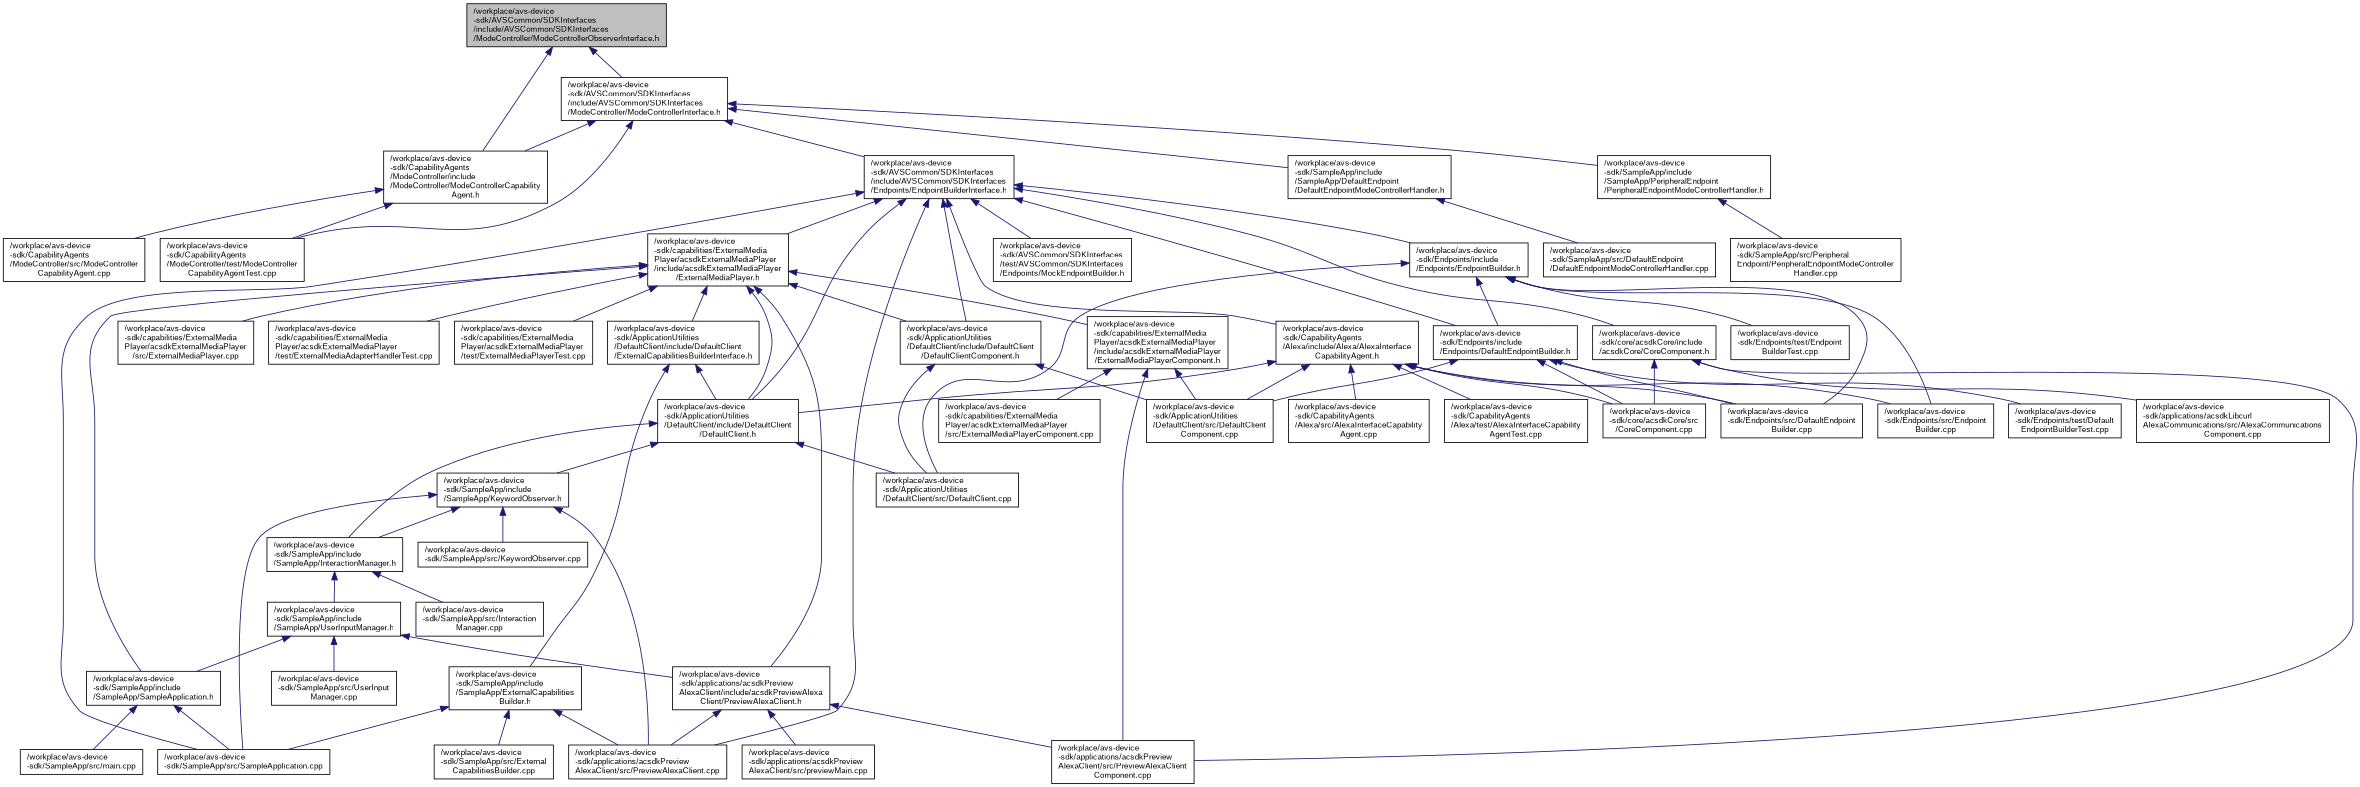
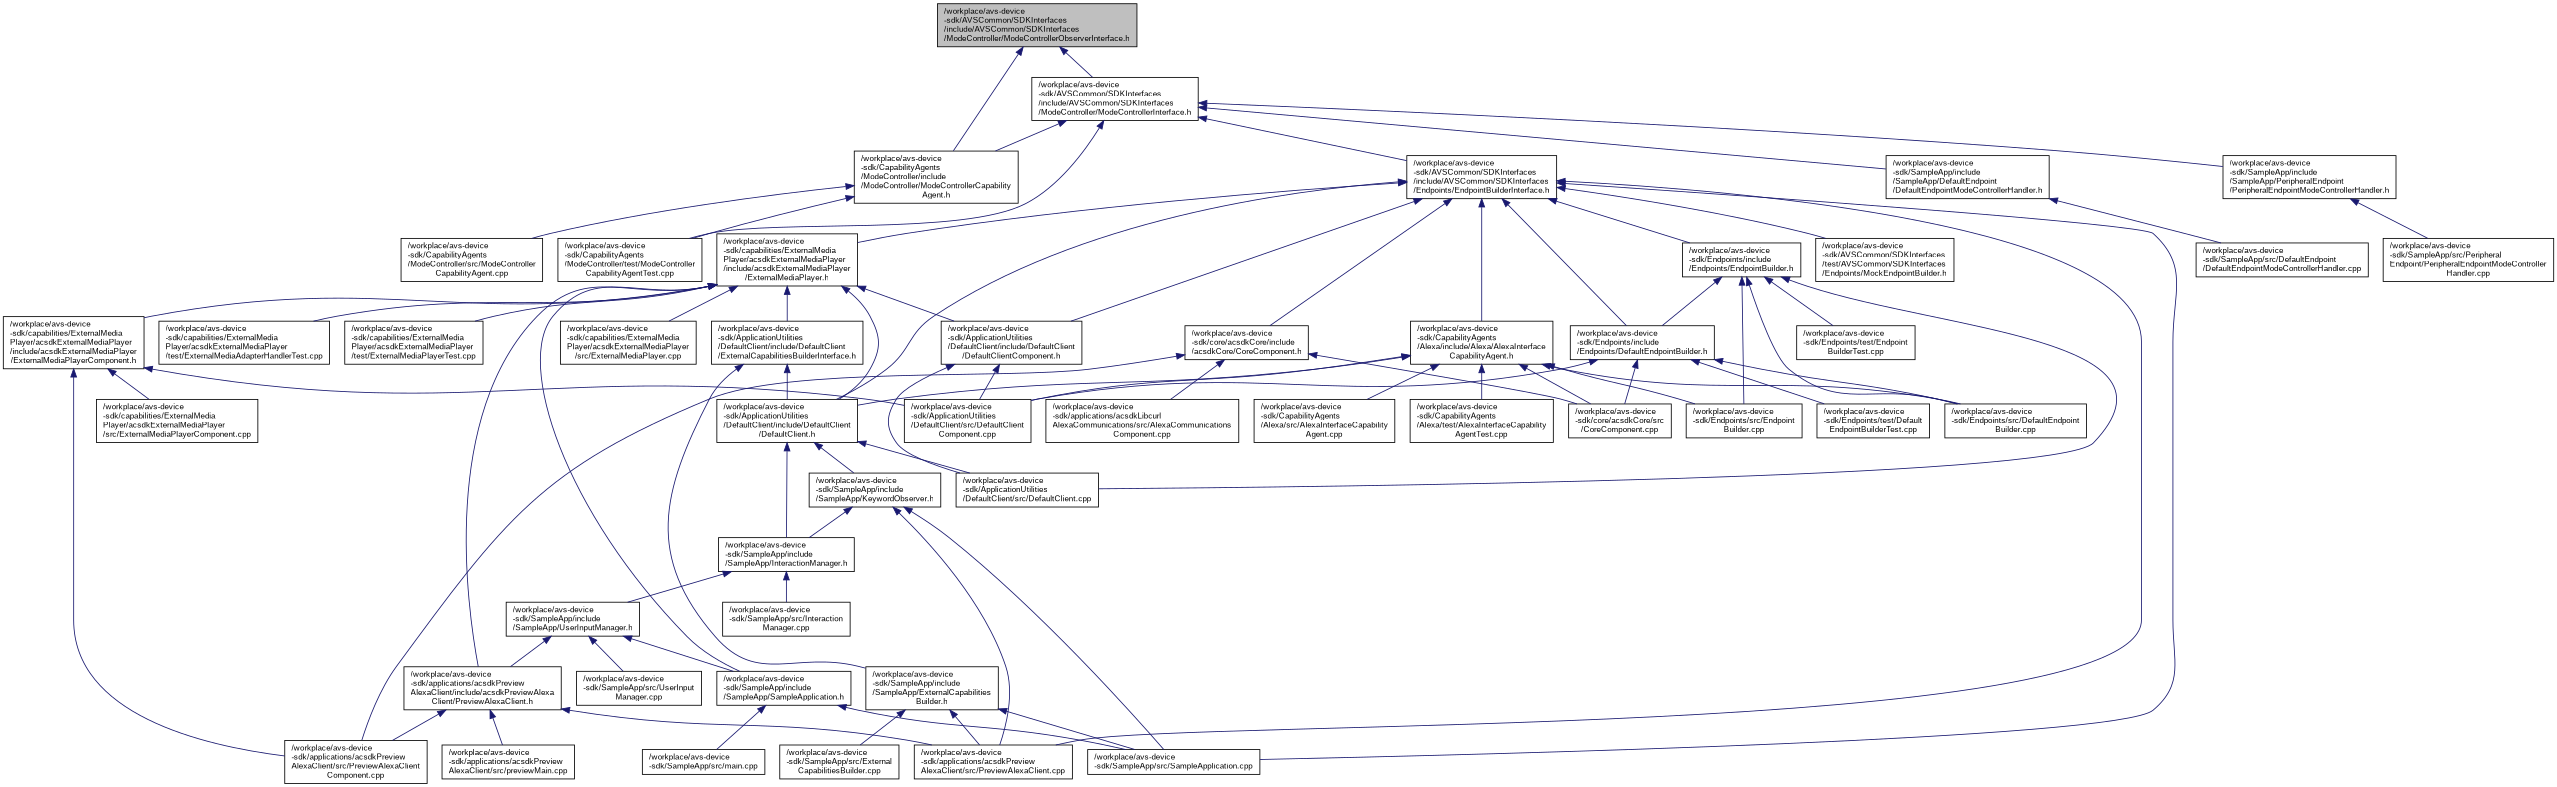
(503, 555) -> none
